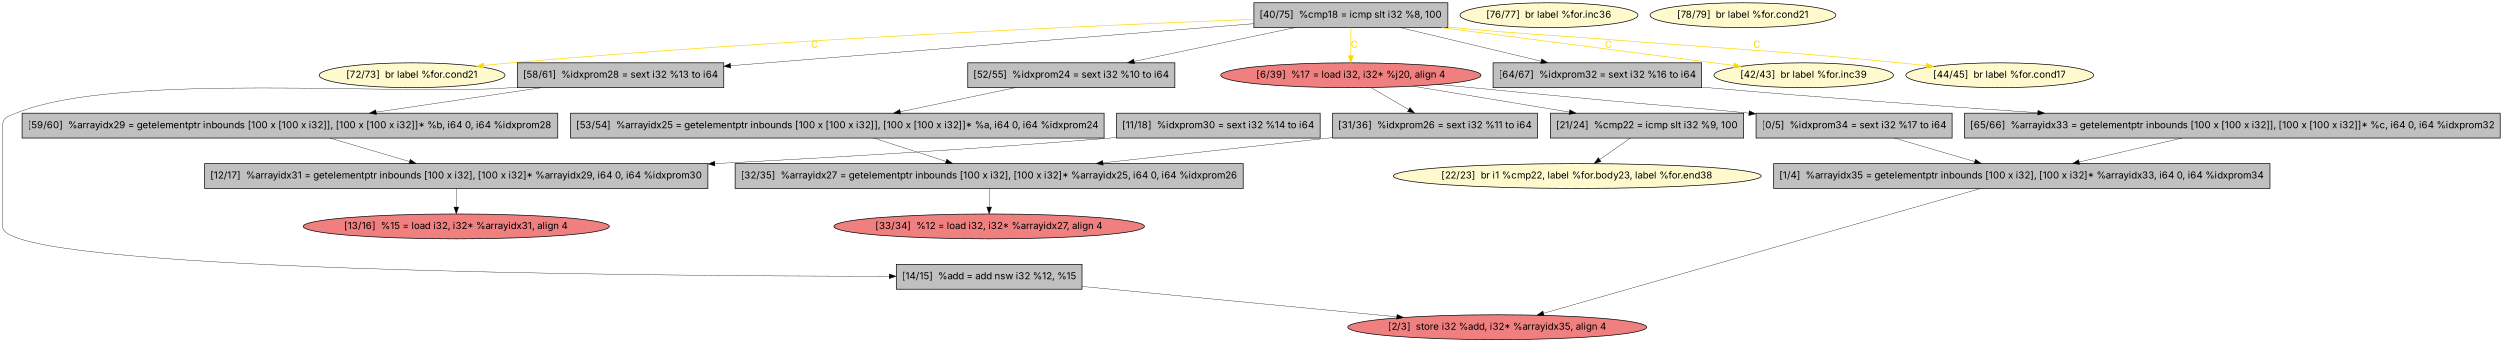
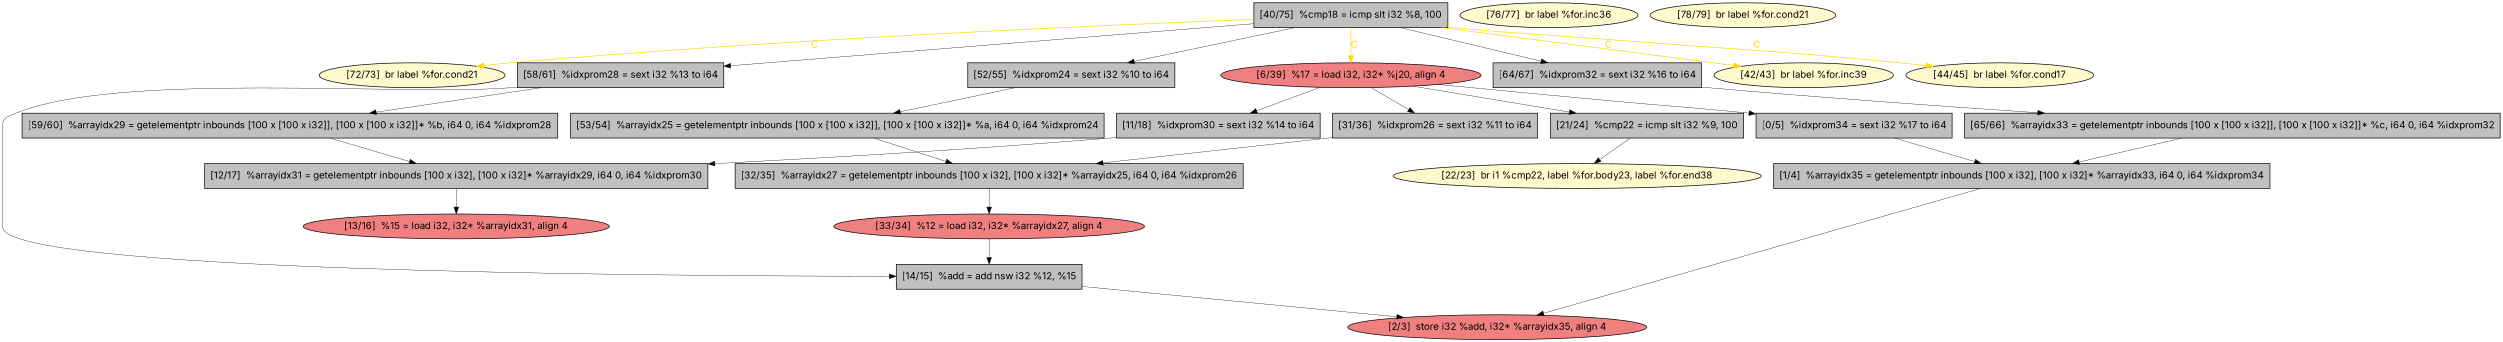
none -> (1288, 99)
none -> (989, 248)
